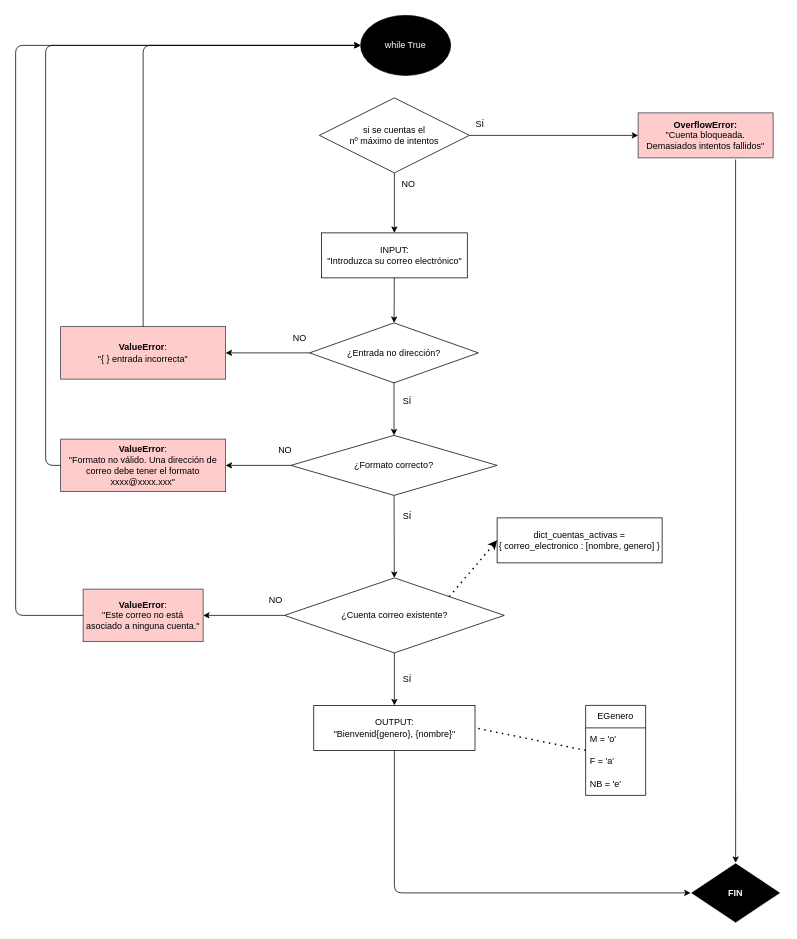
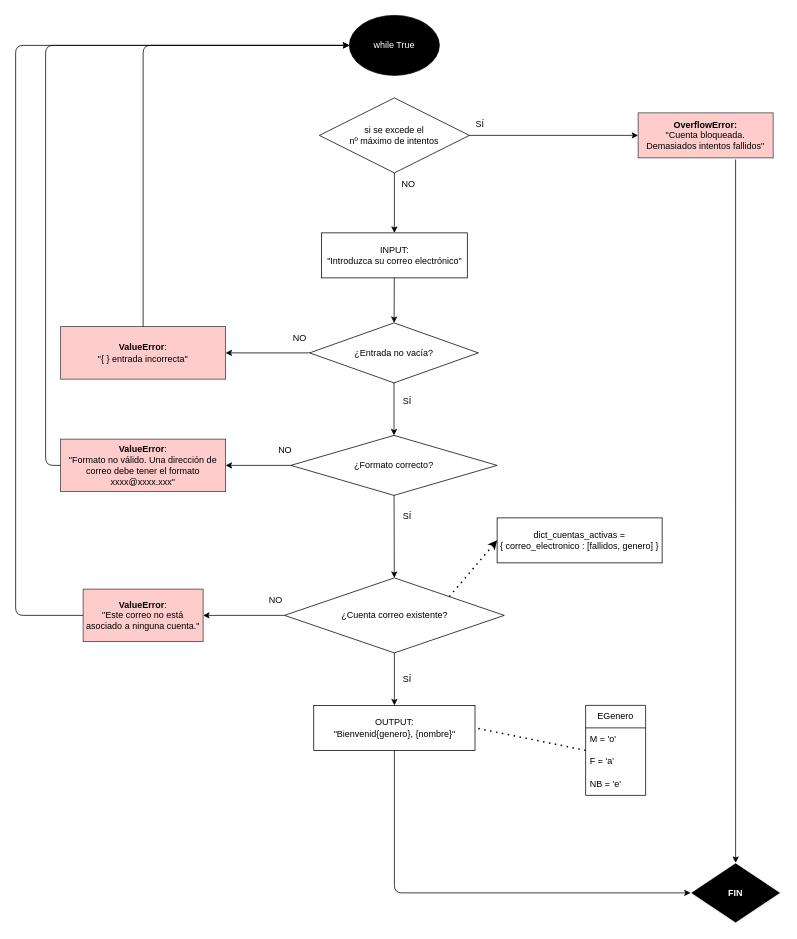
(405, 45) -> (394, 45)
(394, 135) -> (394, 135)
(394, 353) -> (394, 353)
(579, 540) -> (579, 540)
